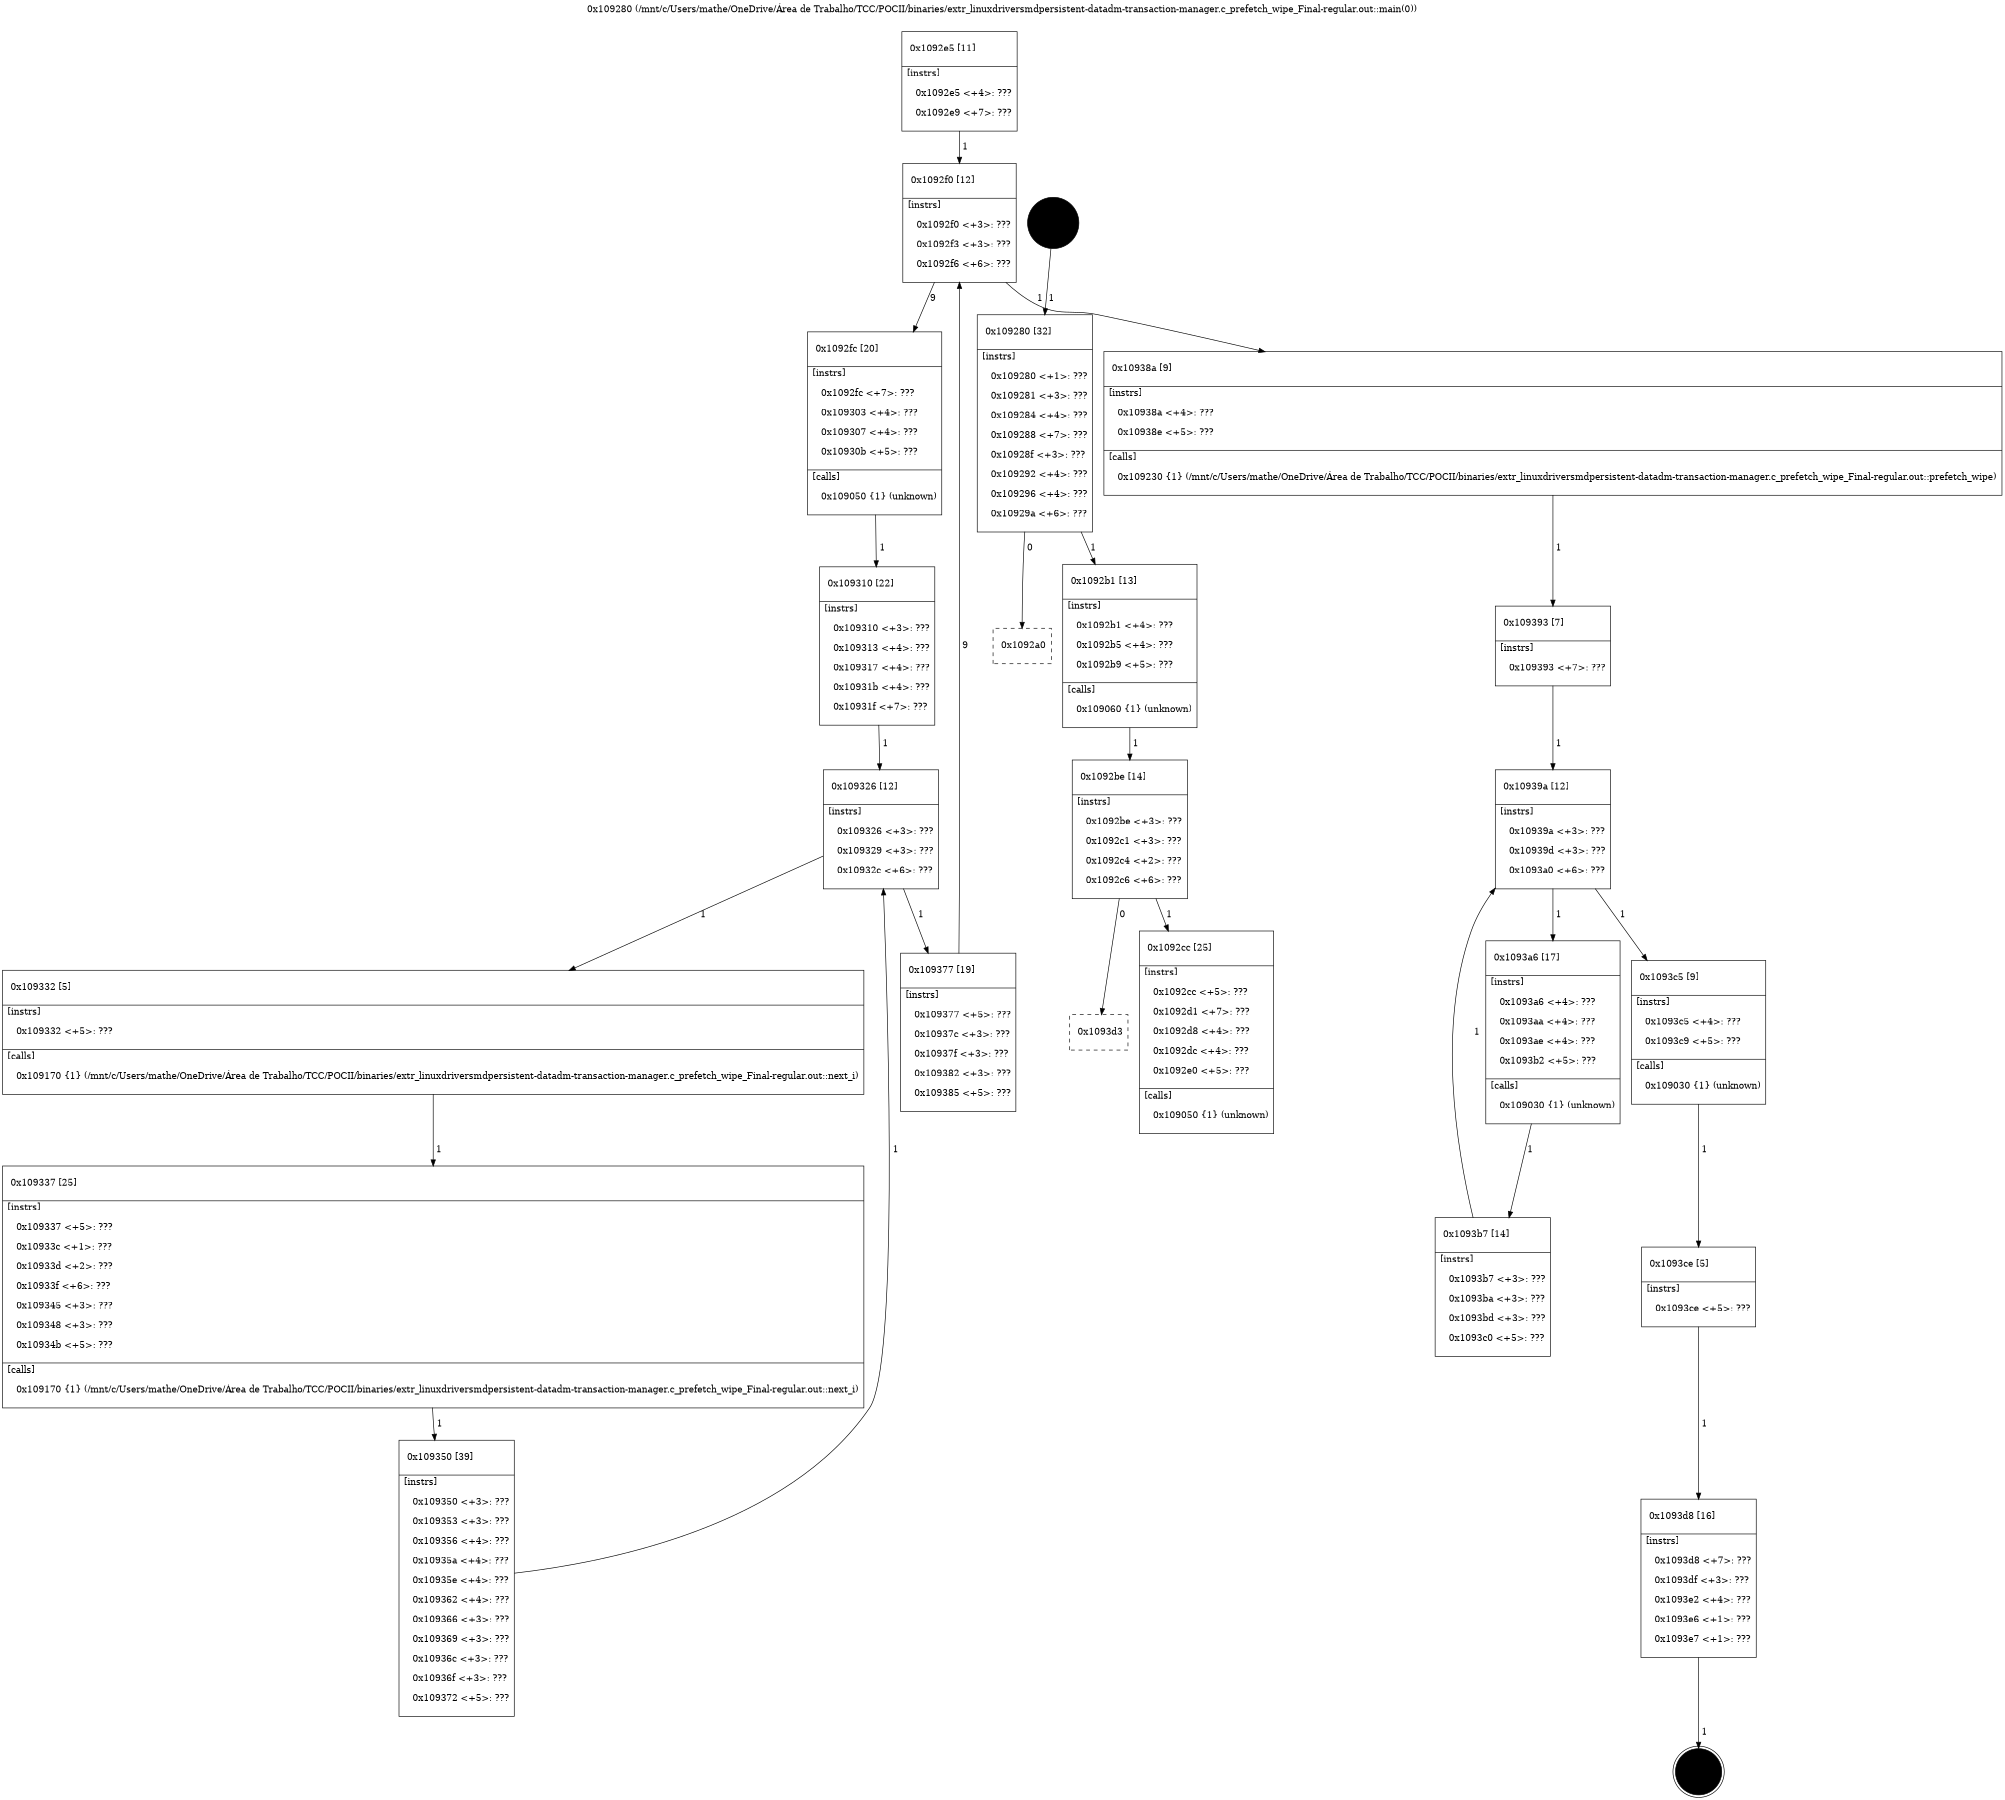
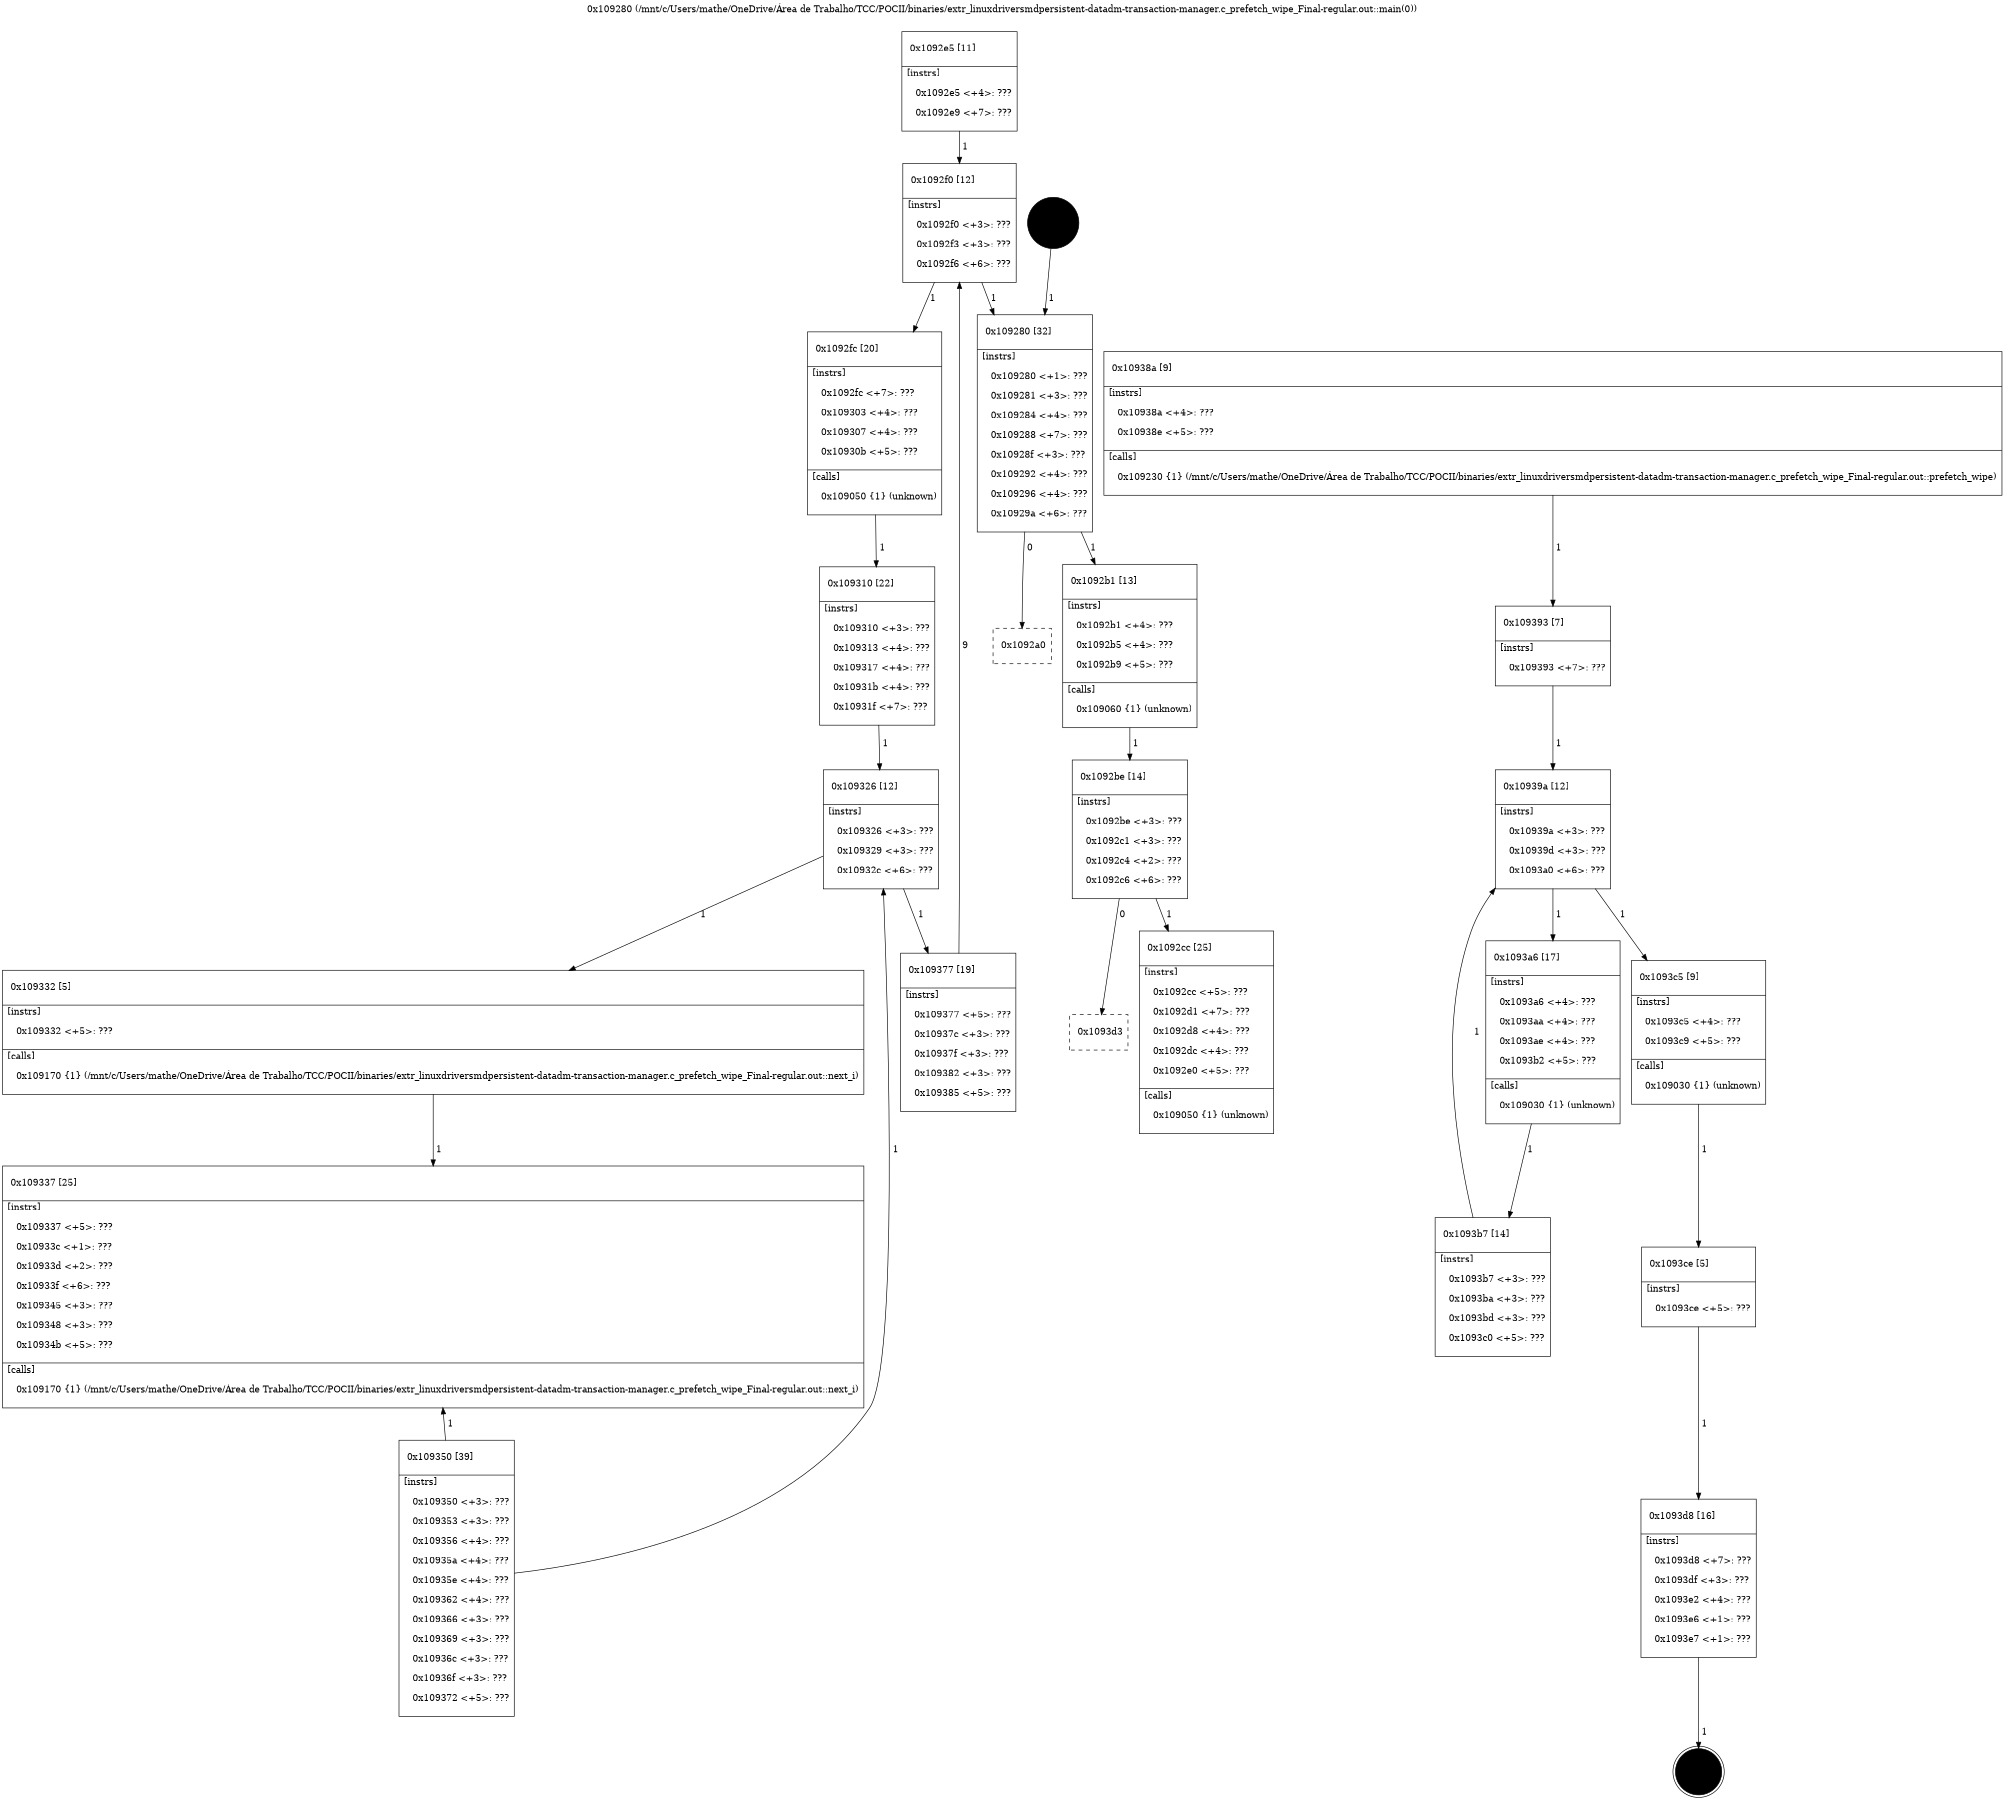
(932, 299) -> (932, 299)
(1129, 321) -> (987, 296)
(433, 1421) -> (444, 1427)
